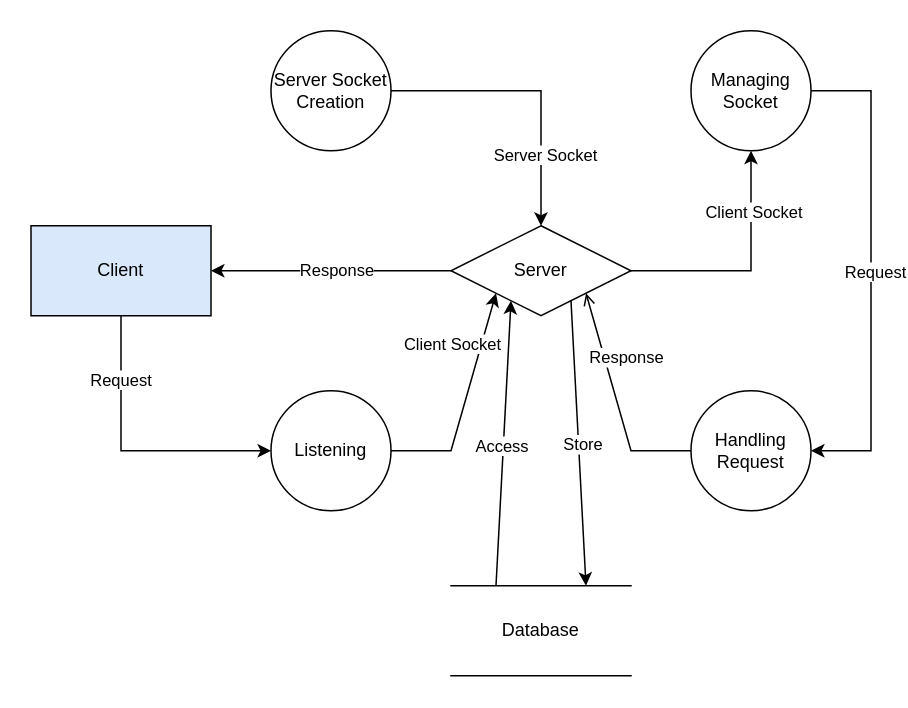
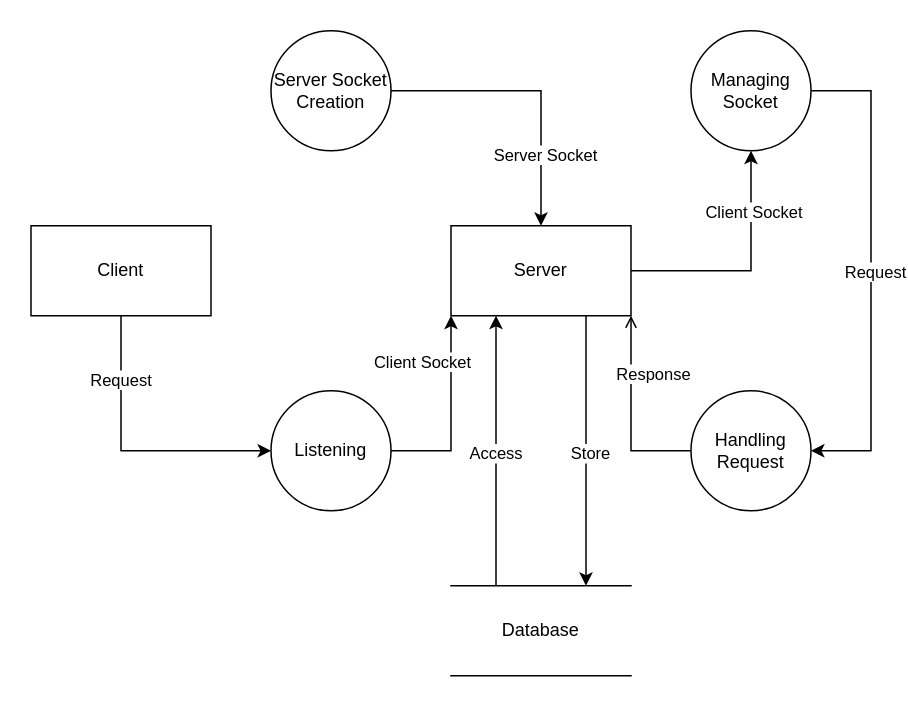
(121, 271) -> (121, 271)
(336, 271) -> none
(541, 271) -> (541, 271)
